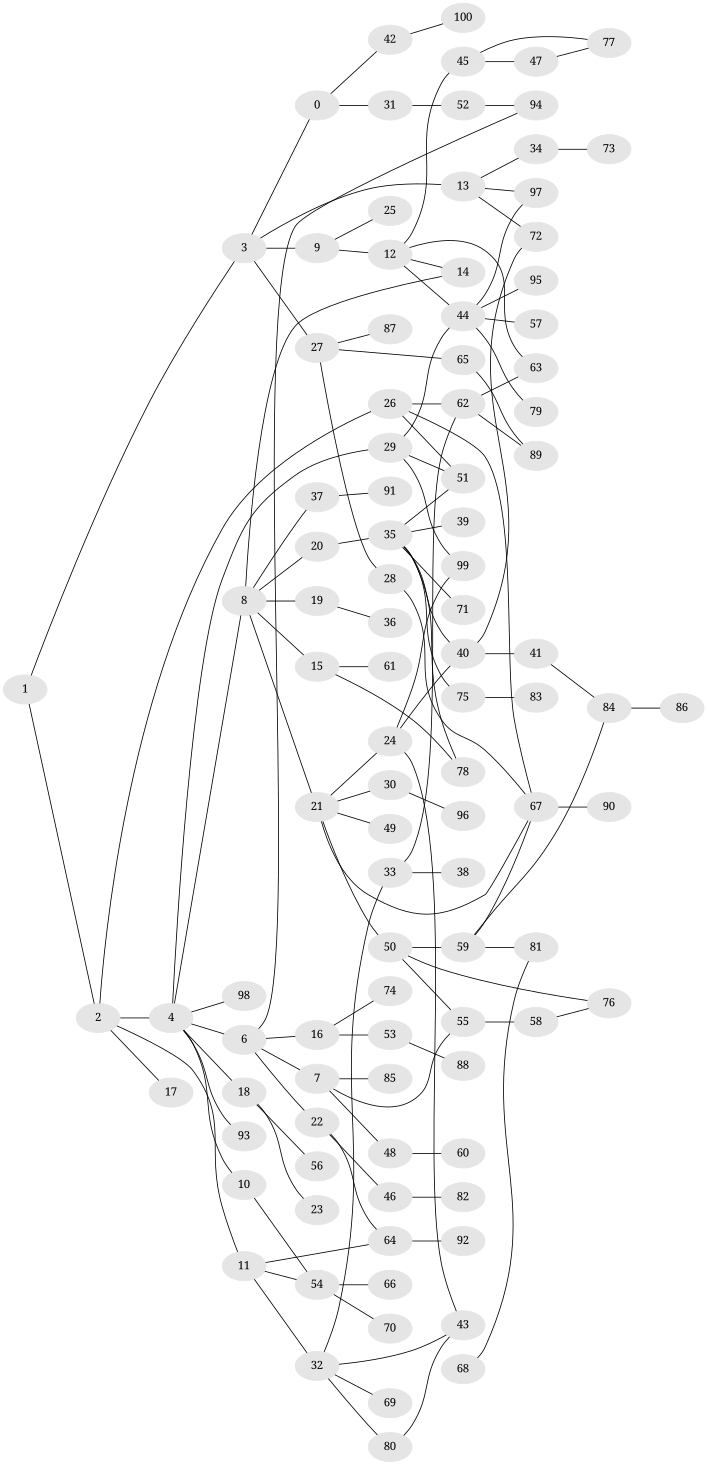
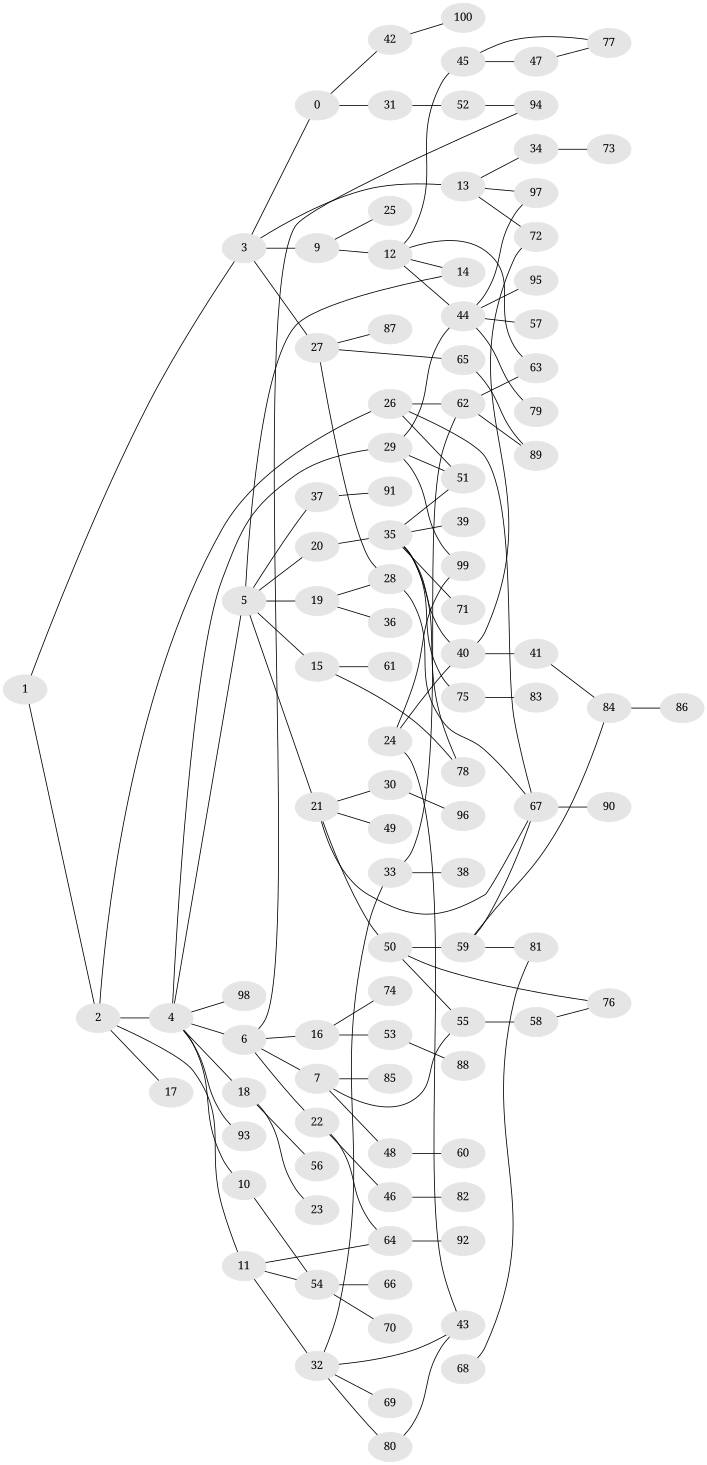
none -> (354, 590)
(244, 601) -> (244, 601)
(354, 774) -> none
